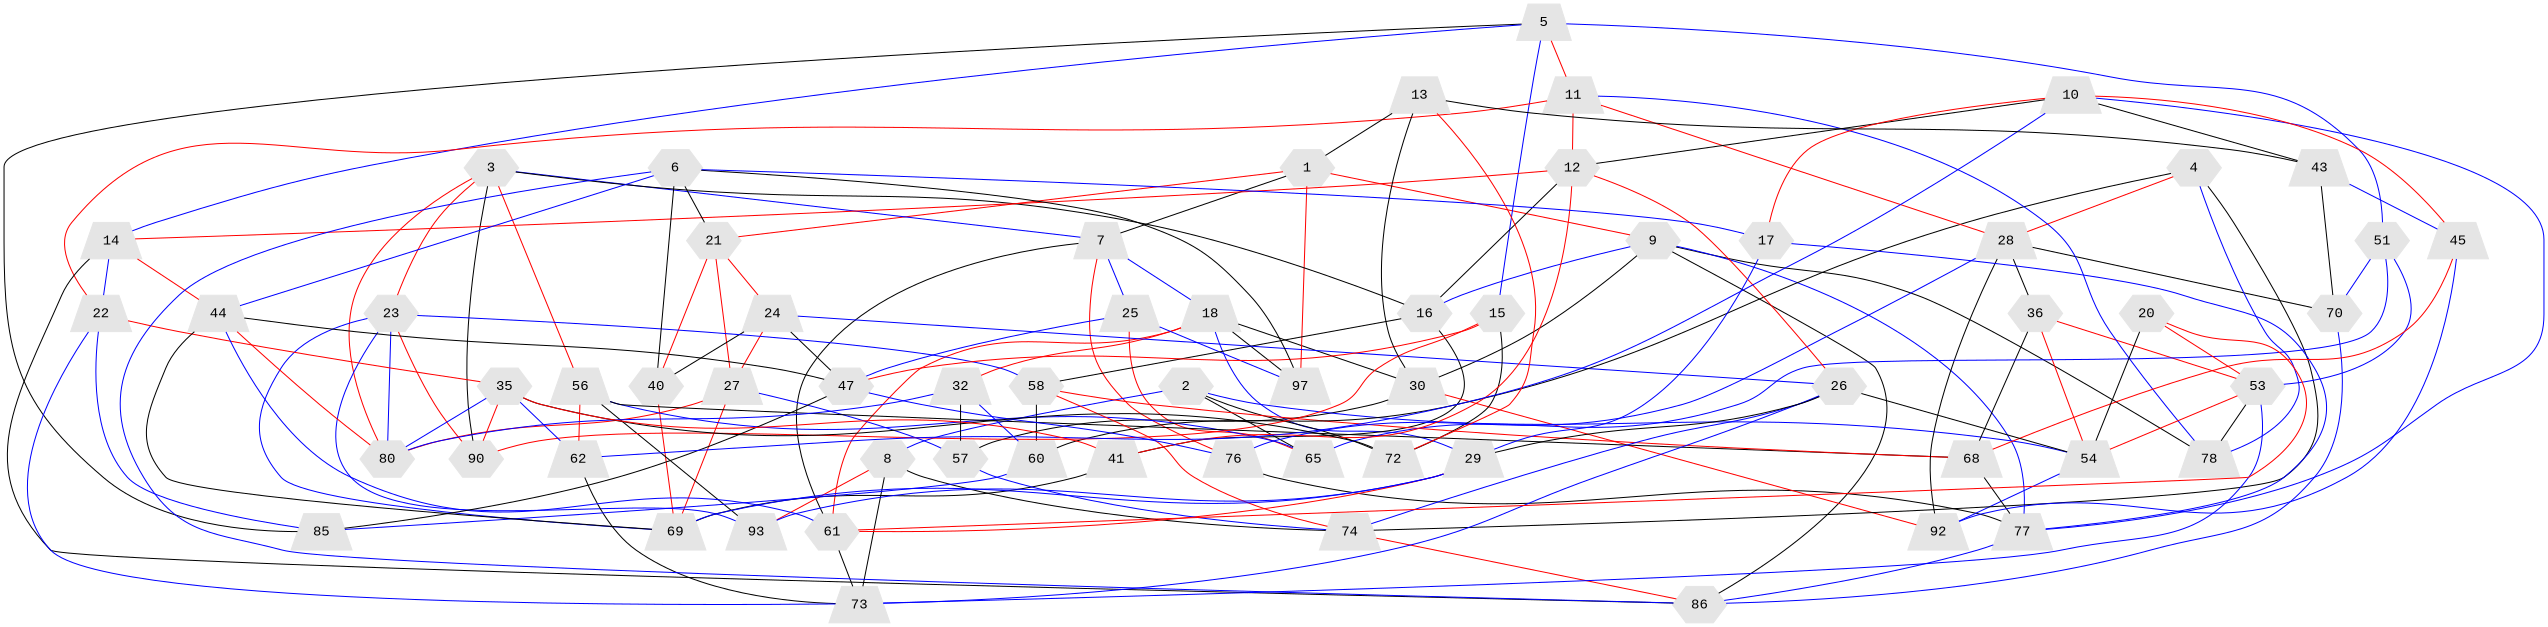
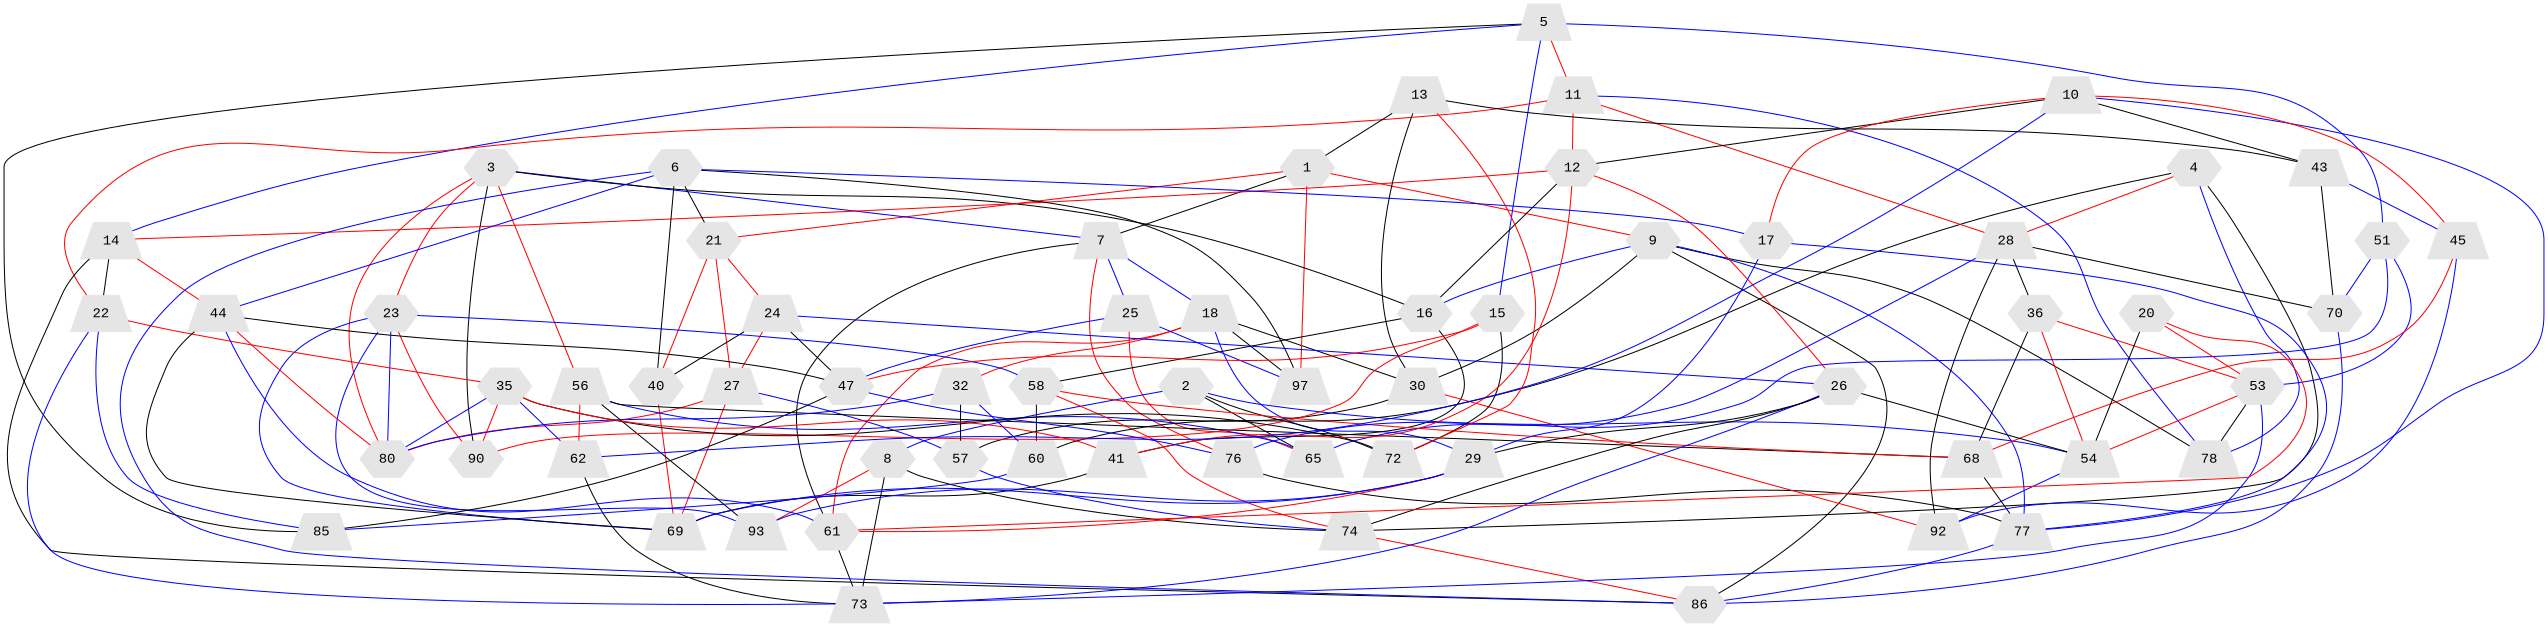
(106, 277) -> (106, 277)
(1594, 454) -> (1594, 454)
